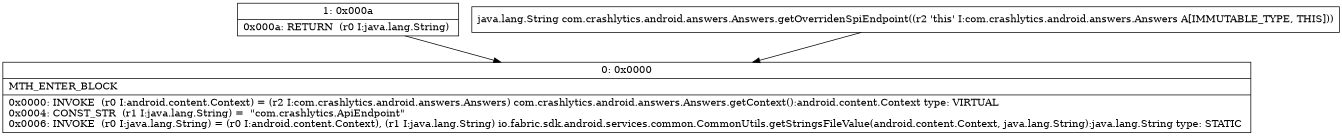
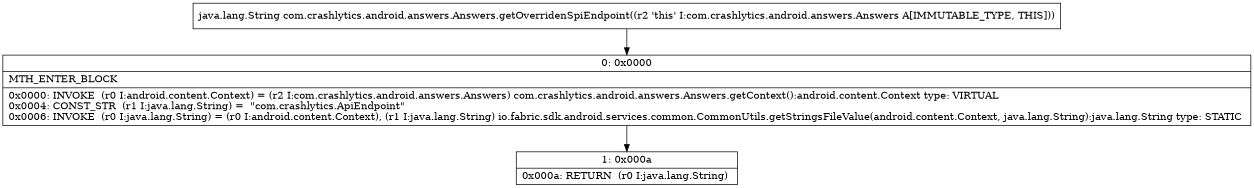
(450, 48) -> (627, 135)
